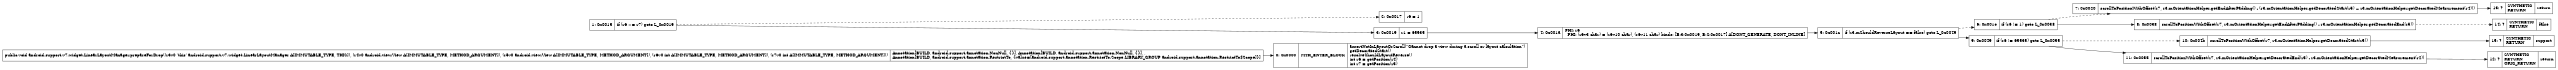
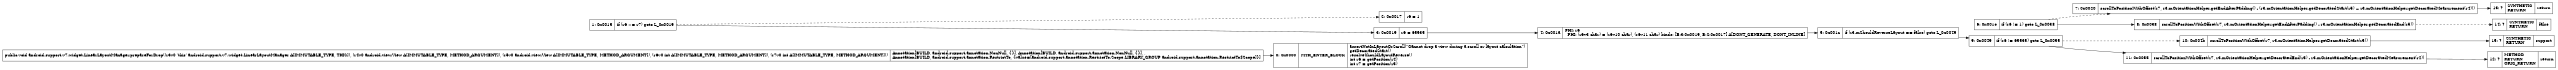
(1965, 28) -> none
(1413, 33) -> (1413, 33)
(2517, 55) -> (2514, 55)
